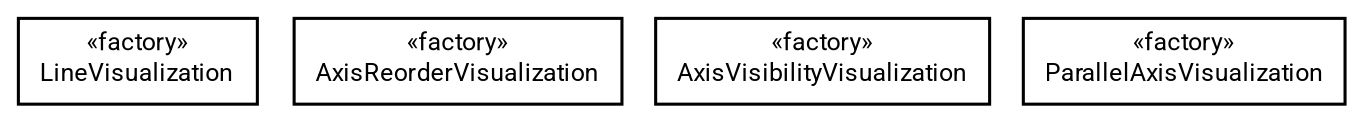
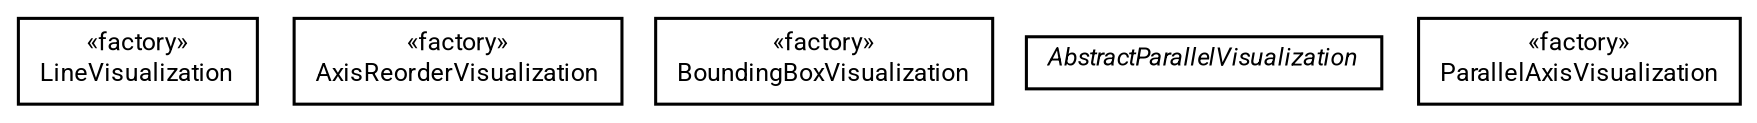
(821, 61) -> none
none -> (824, 61)
none -> (1204, 61)
